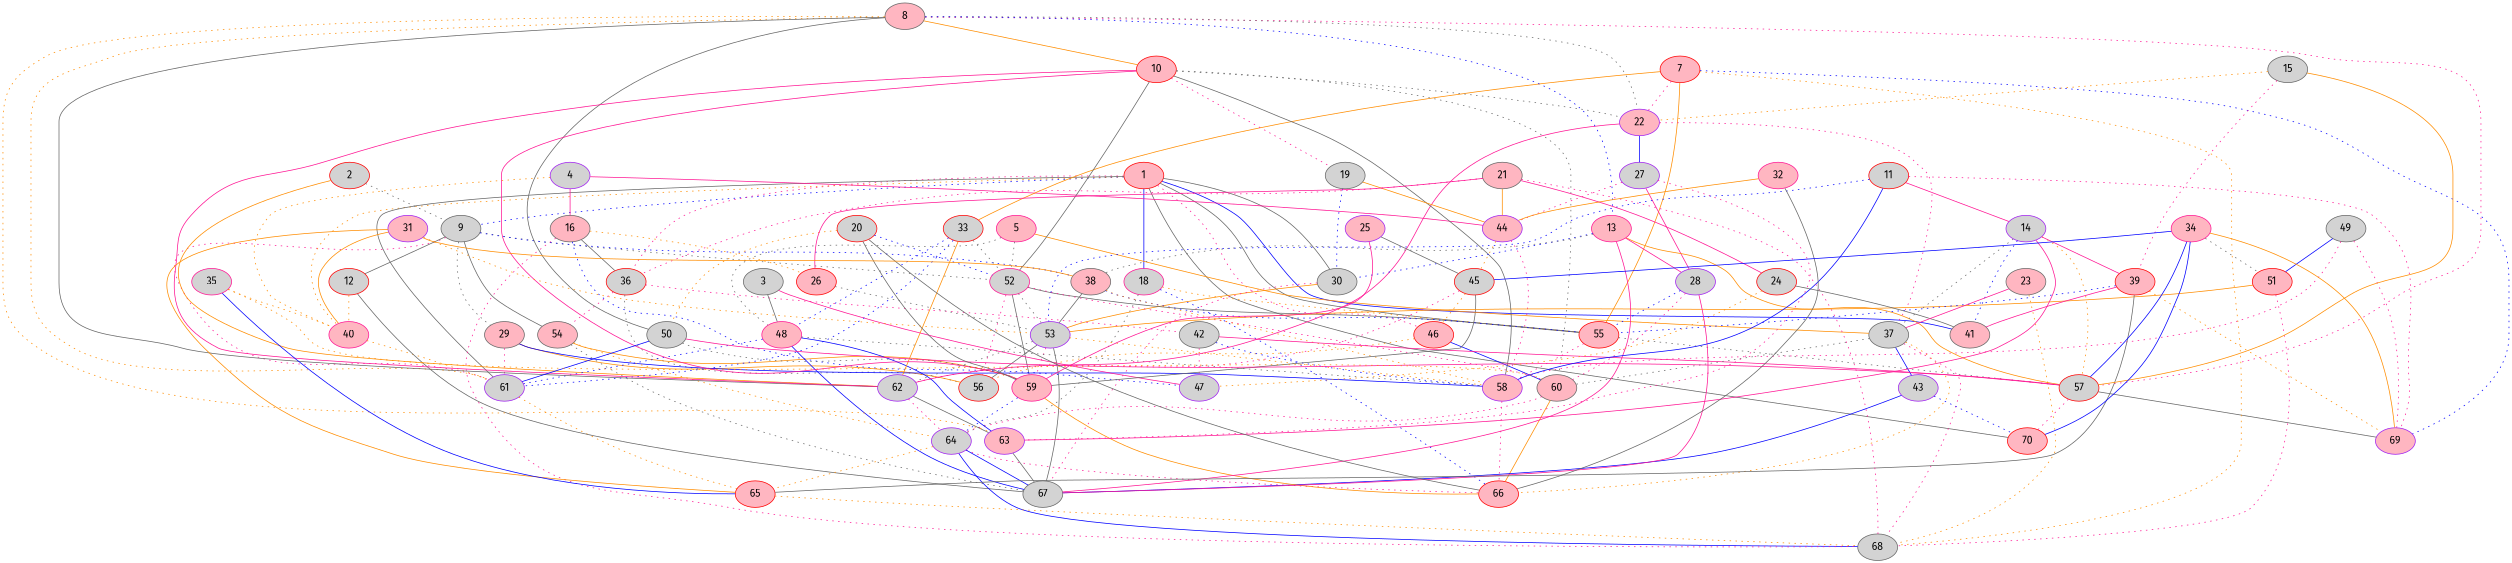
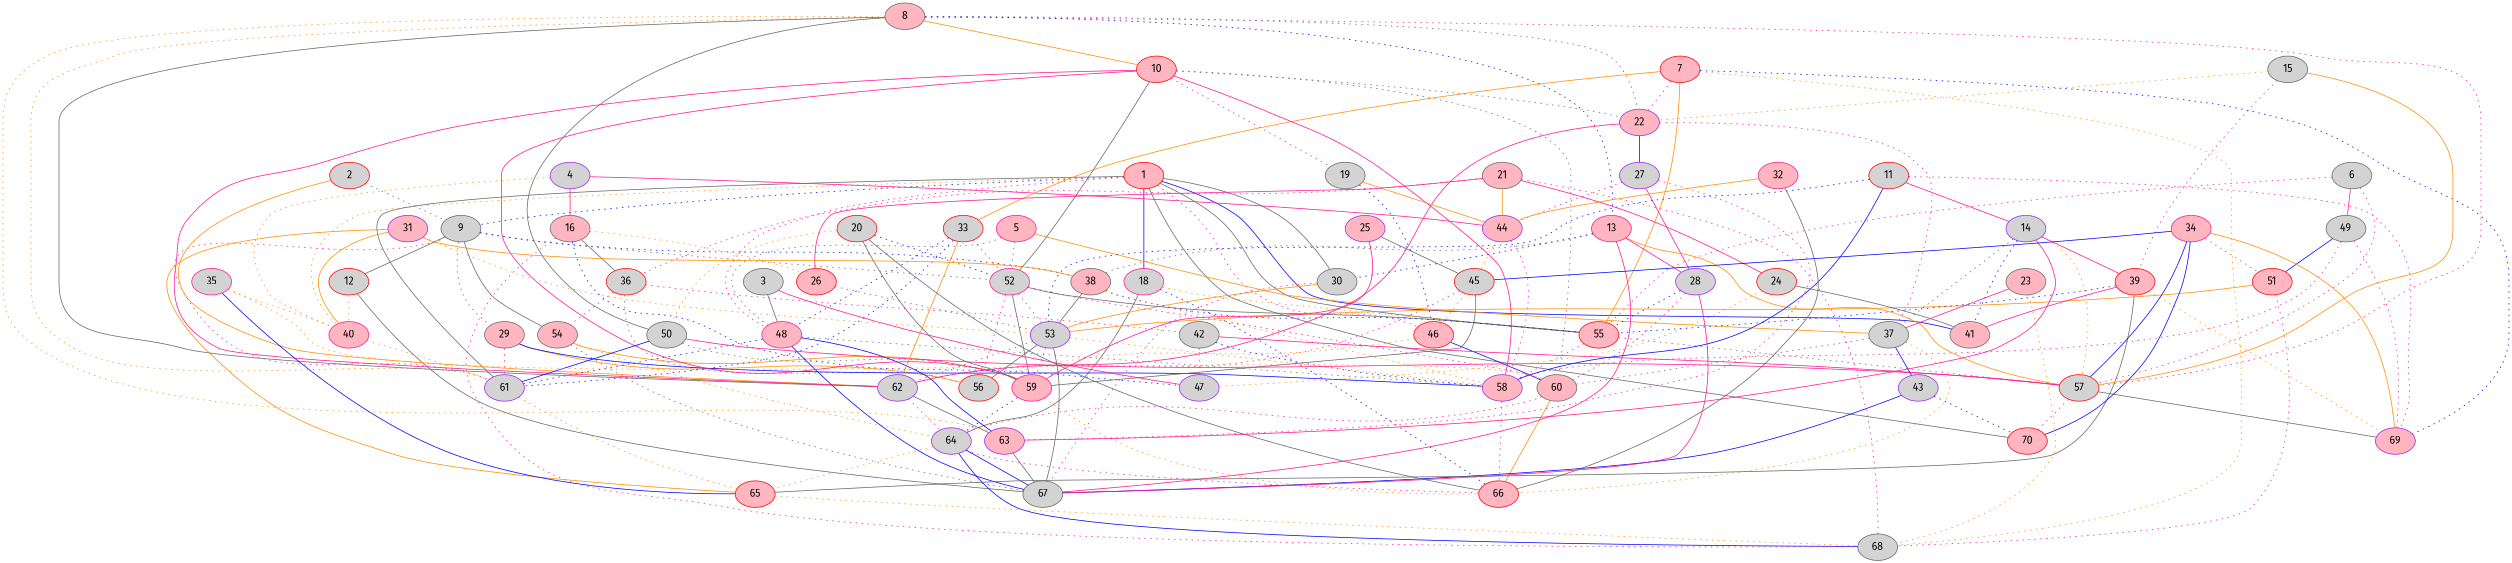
none -> (2352, 176)
(1396, 180) -> (1396, 180)
(865, 183) -> (1001, 187)
(1338, 228) -> (1405, 239)
(1073, 389) -> (1073, 389)
(1945, 437) -> none
(1209, 470) -> (1209, 470)
